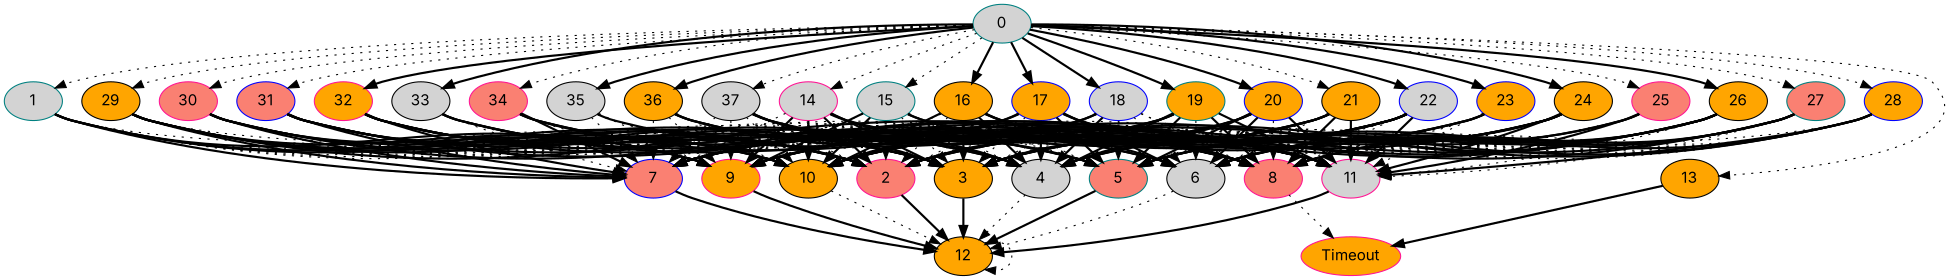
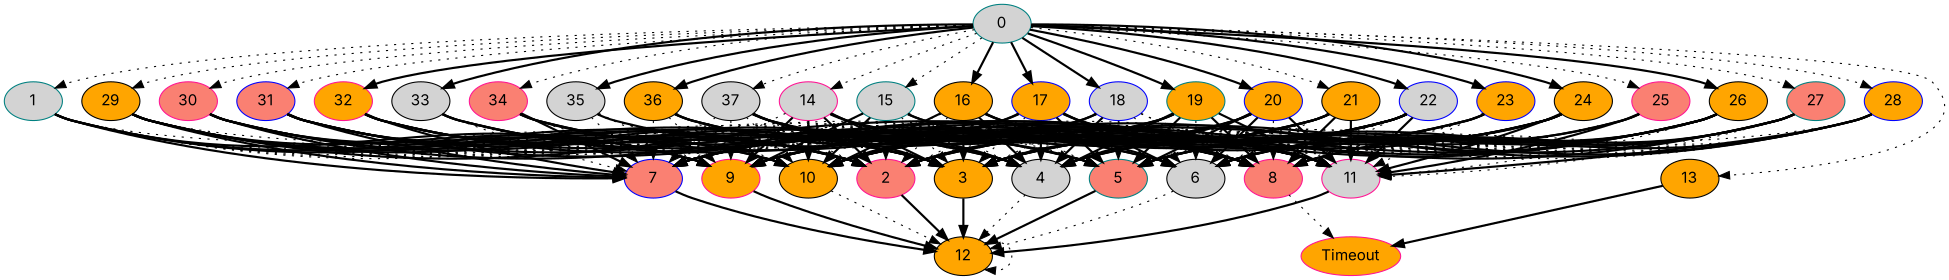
(570, 140) -> (570, 140)
